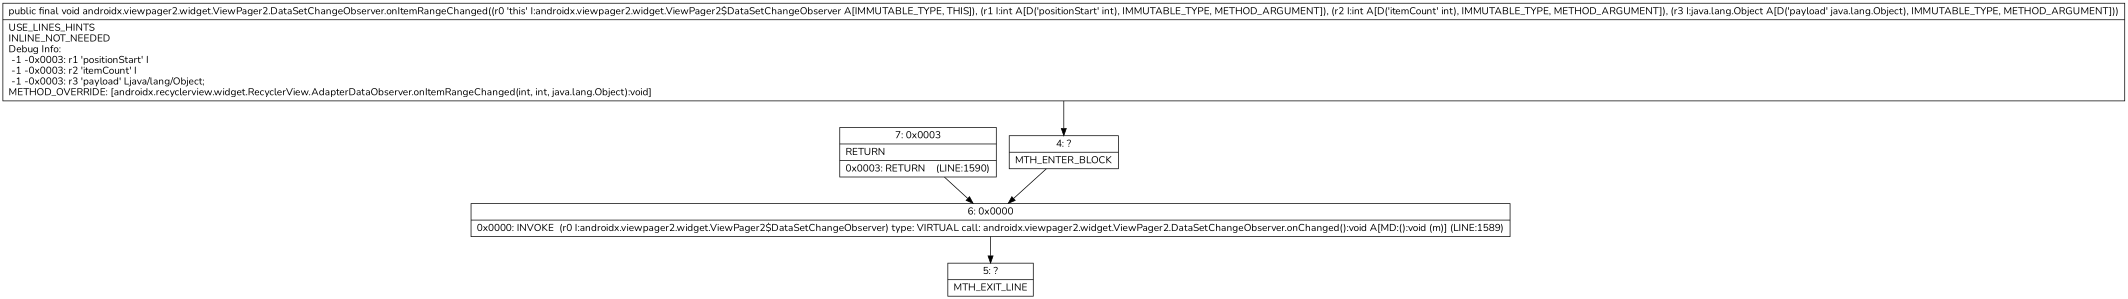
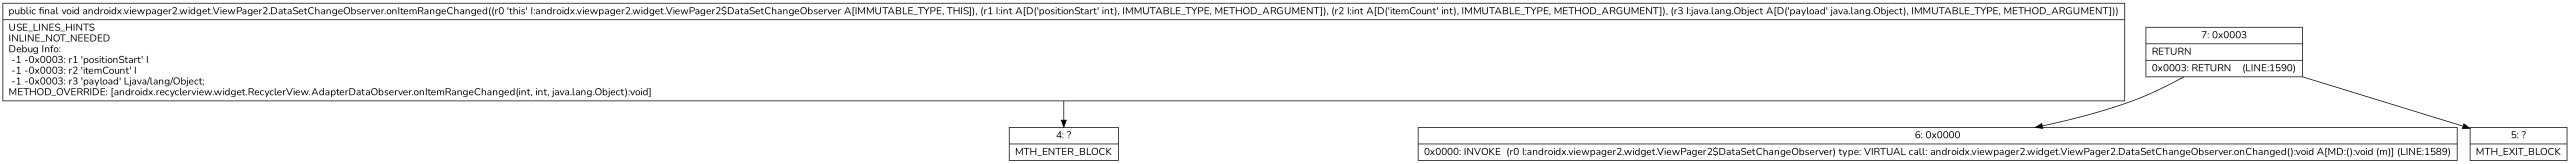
(1030, 184) -> none
(991, 246) -> (2383, 101)
(991, 288) -> (2519, 152)
